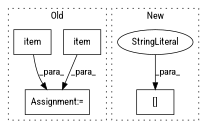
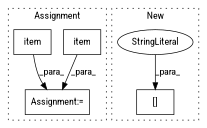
(57, 16) -> (57, 16)
